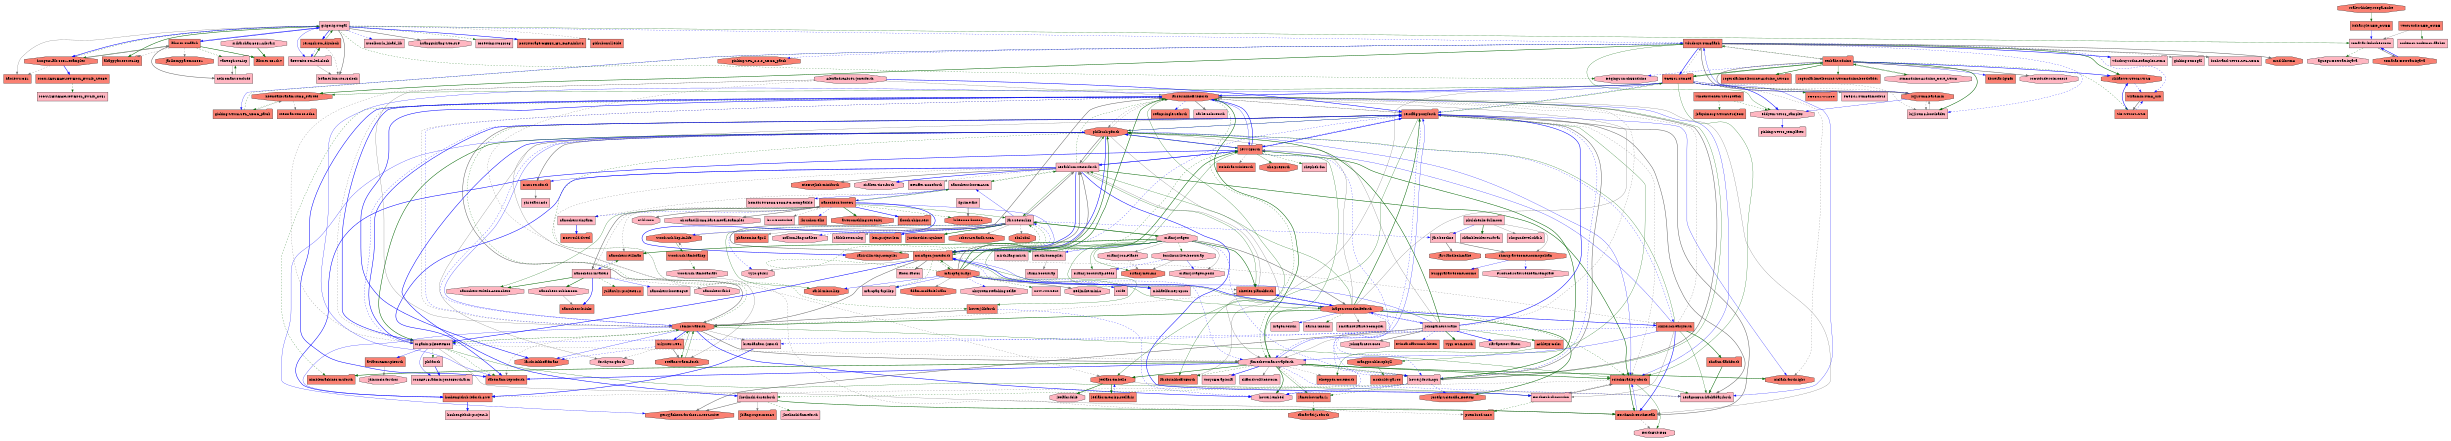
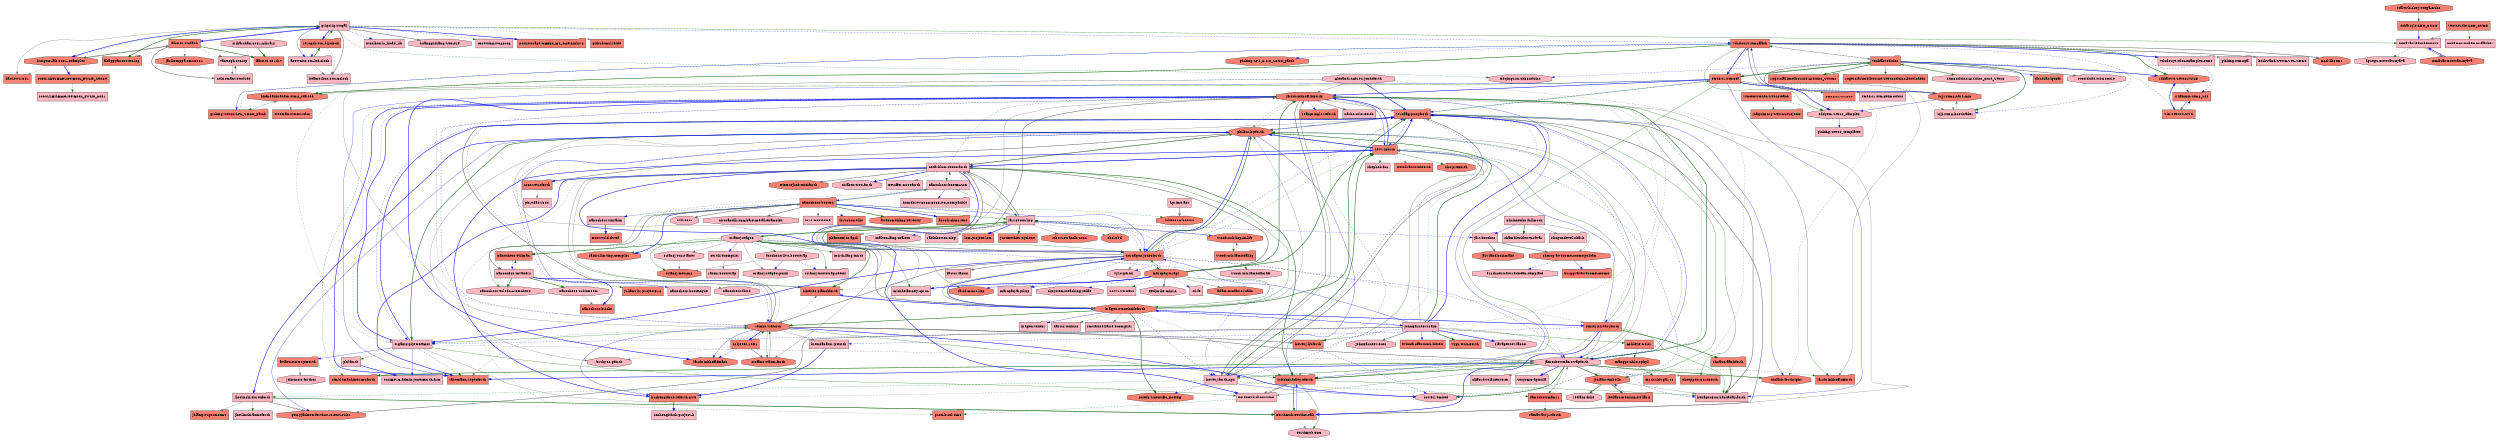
(996, 204) -> (986, 203)
(842, 318) -> (1153, 336)
